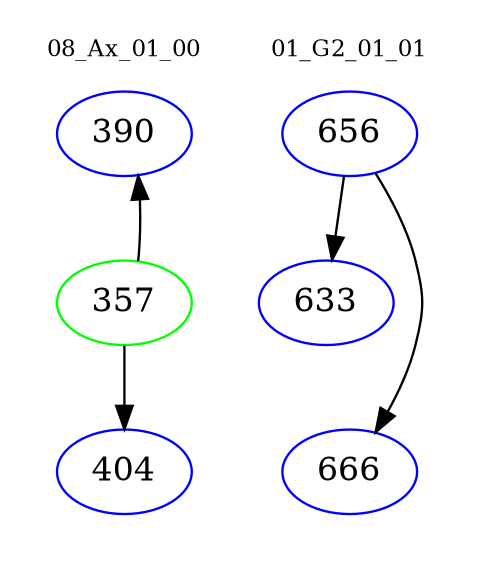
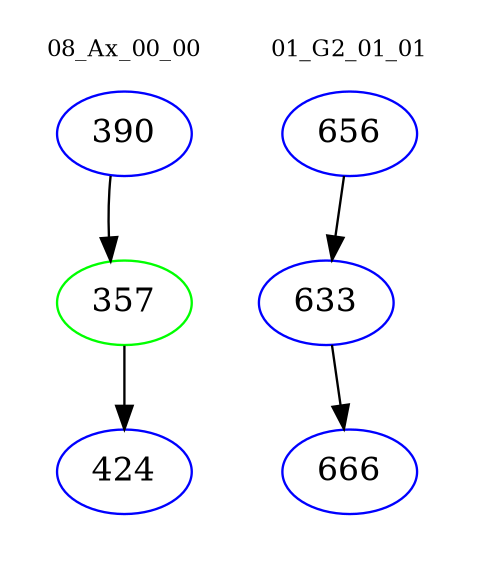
(124, 50) -> (124, 50)
(140, 230) -> (109, 206)
(421, 291) -> (336, 375)
(124, 472) -> (124, 472)
